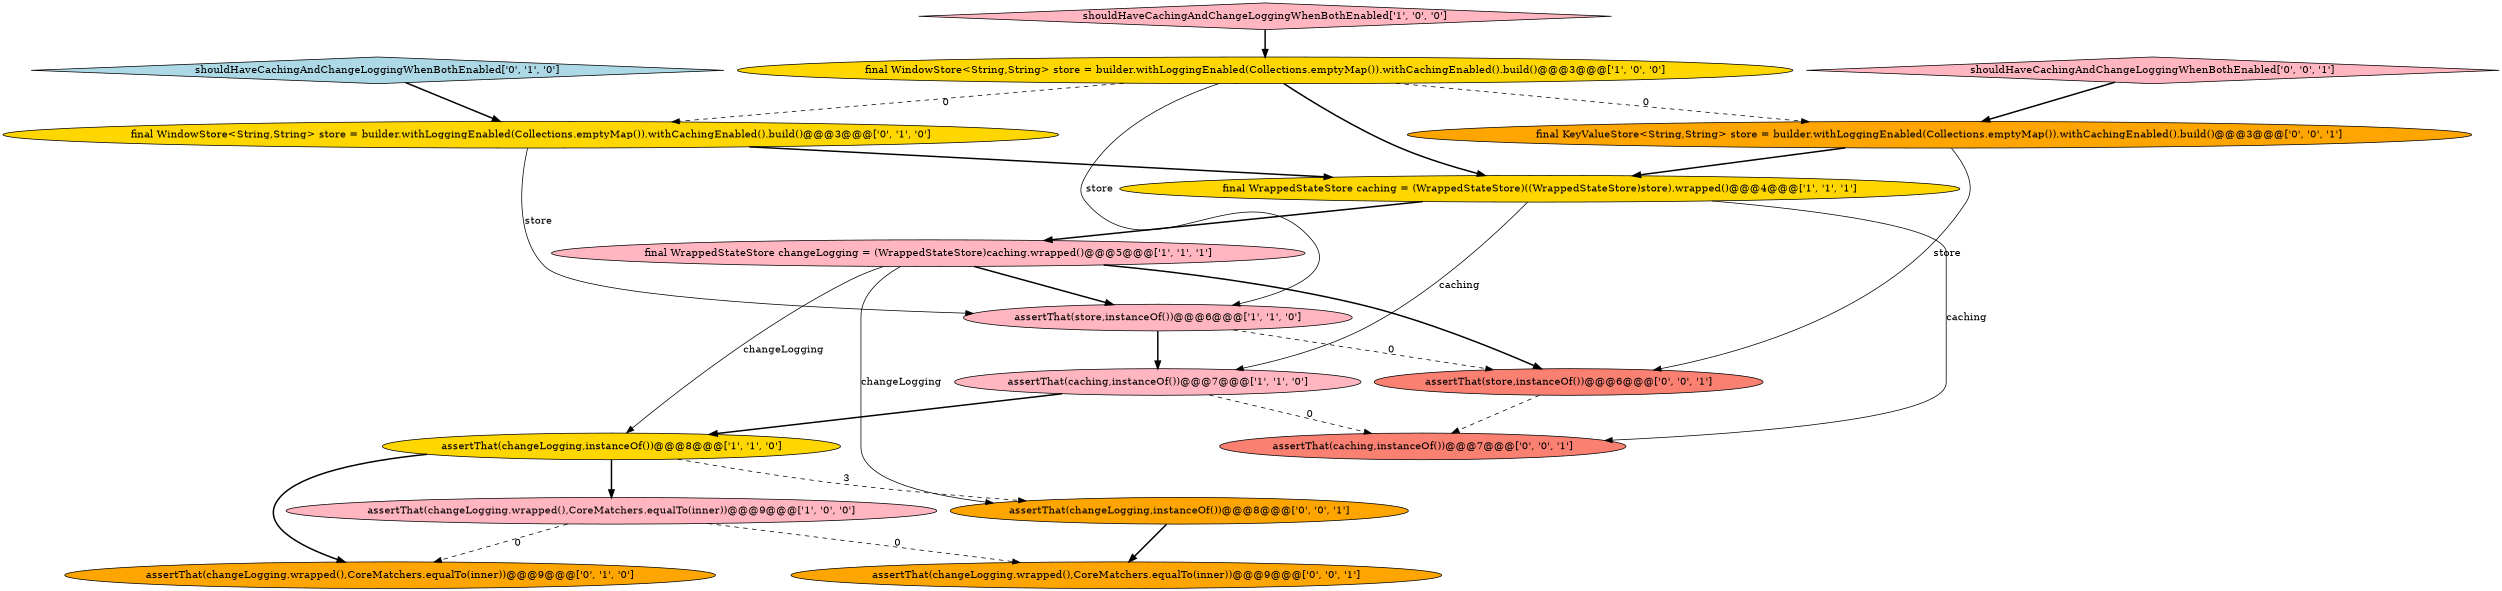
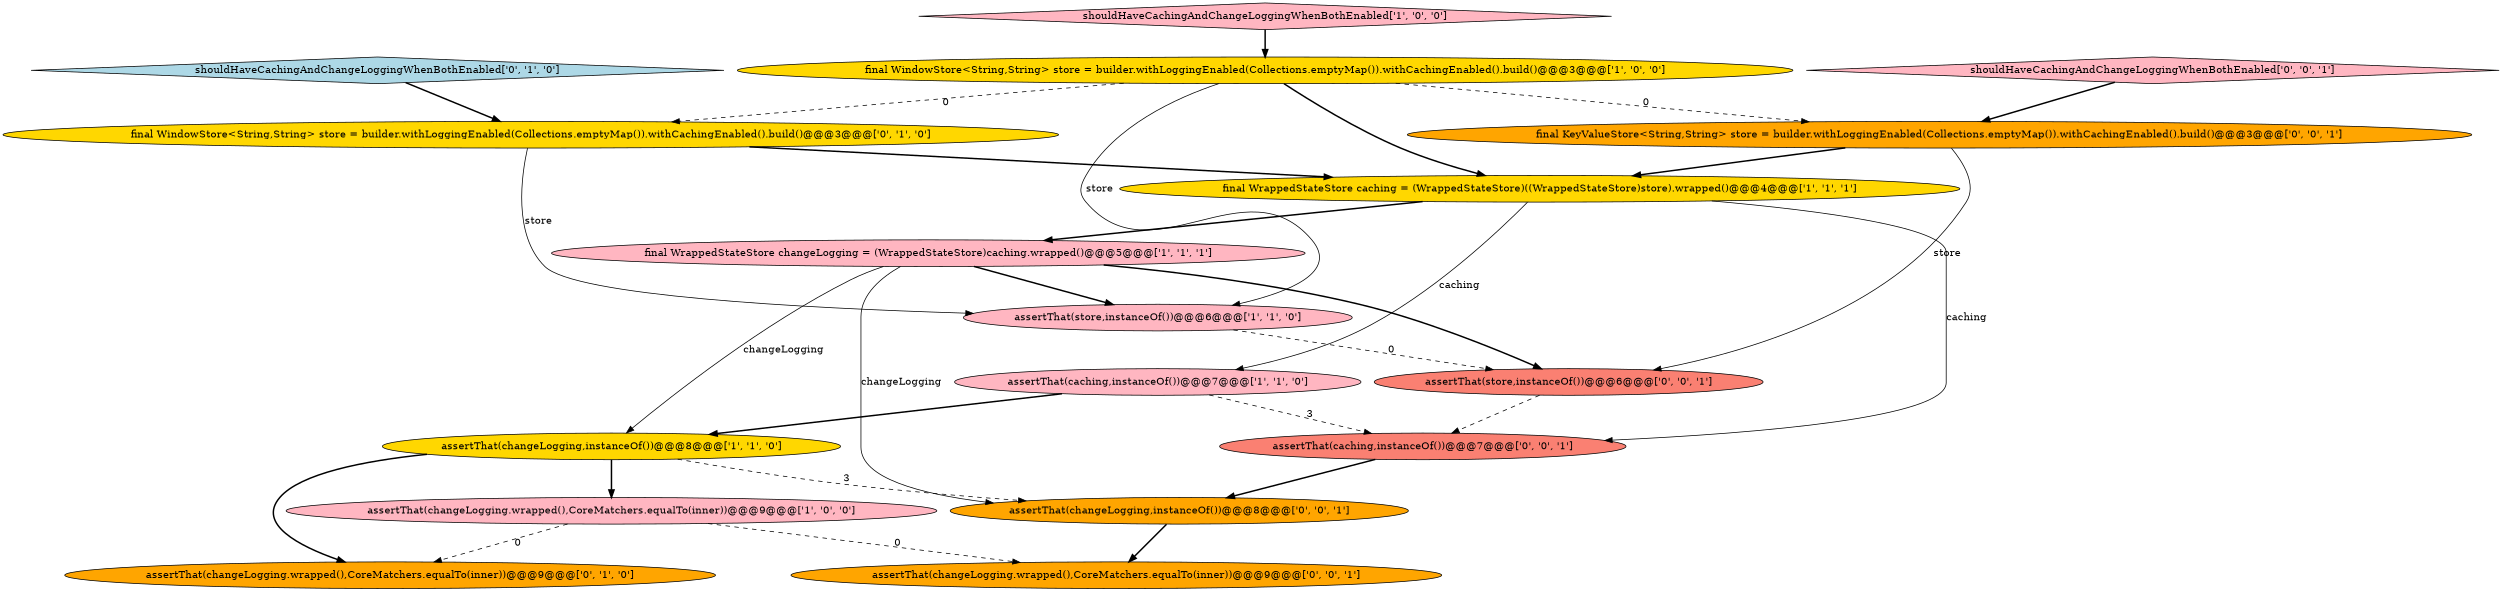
(1158, 346) -> none
(1310, 414) -> (1310, 414)
none -> (1305, 478)
